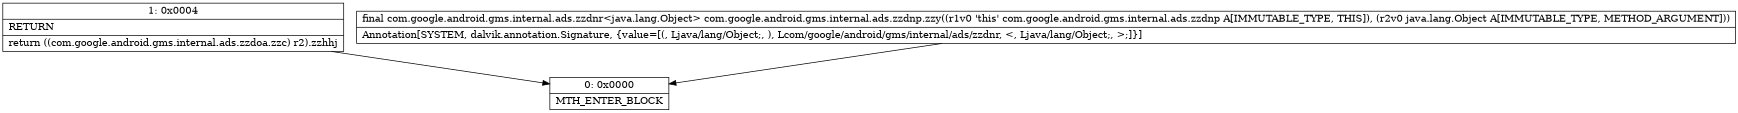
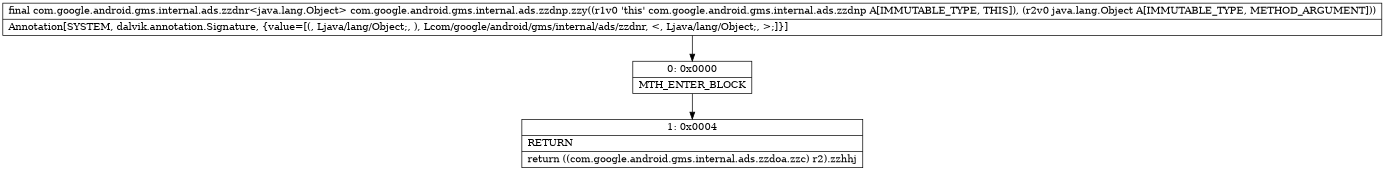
(437, 67) -> (692, 103)
